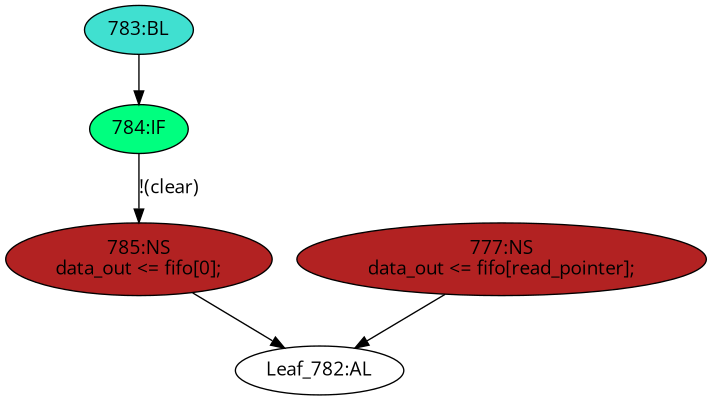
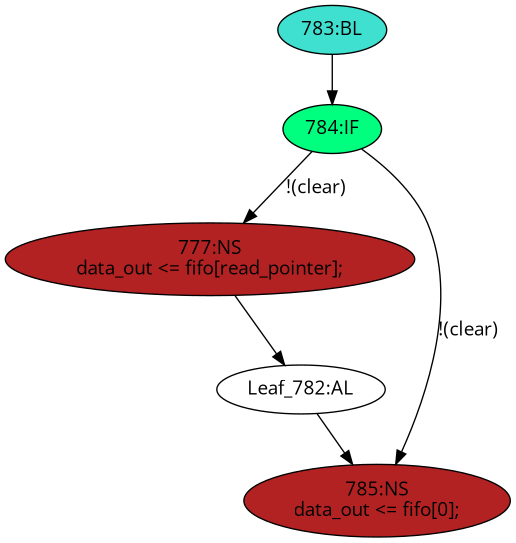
none -> (283, 182)
(233, 317) -> (331, 434)
